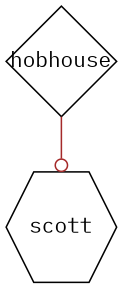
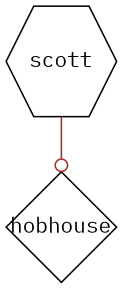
(61, 138) -> (61, 138)
